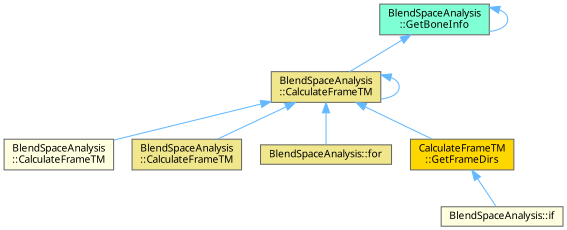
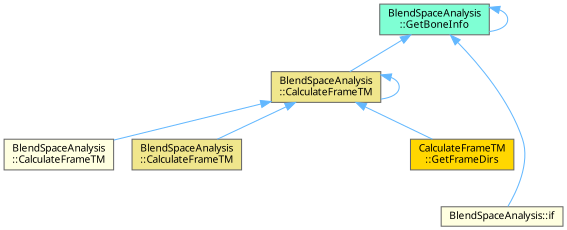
(326, 155) -> none
(487, 193) -> (514, 118)
